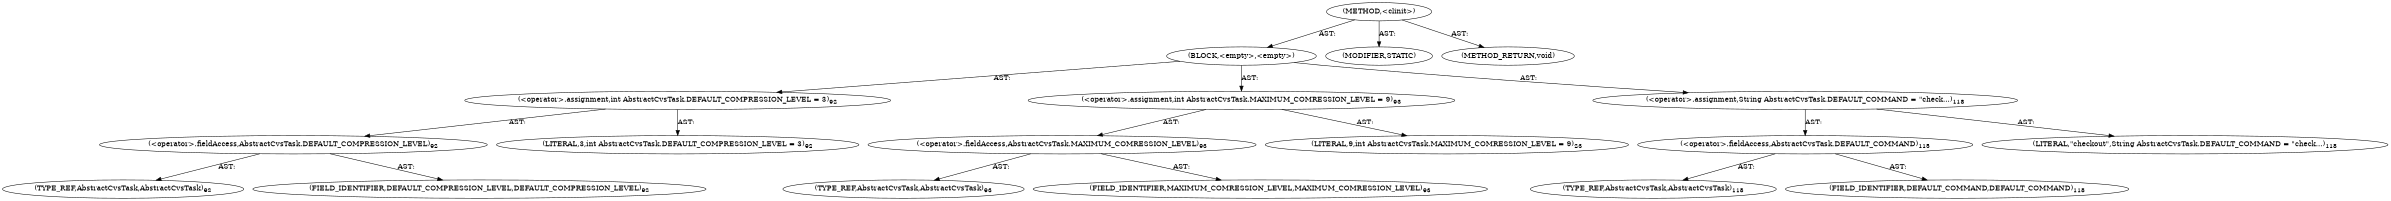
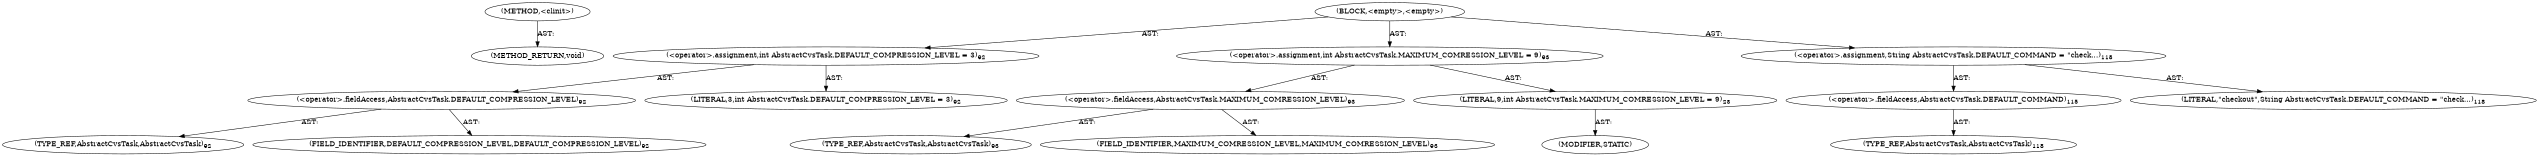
(1379, 31) -> (1595, 120)
(1314, 33) -> none
(1957, 189) -> none
